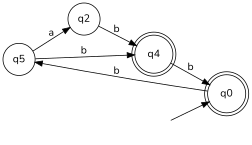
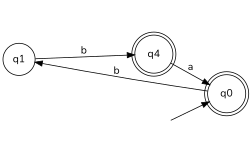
(84, 19) -> none
(19, 59) -> (19, 59)
(191, 67) -> (191, 67)
